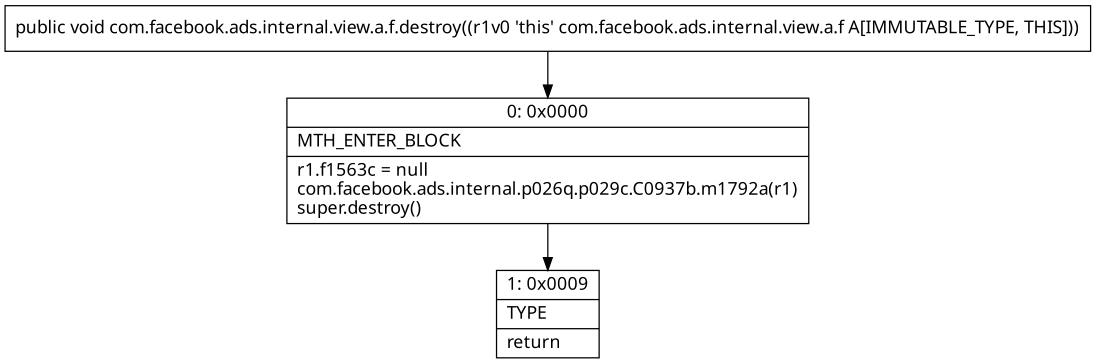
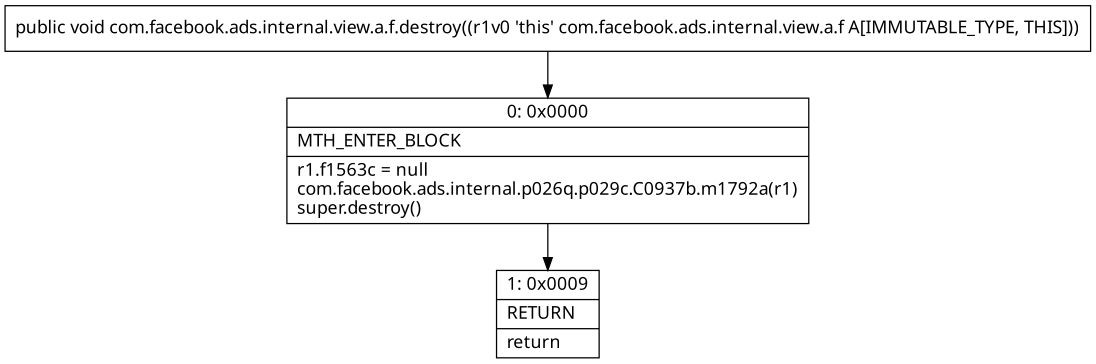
(527, 314) -> (542, 314)
